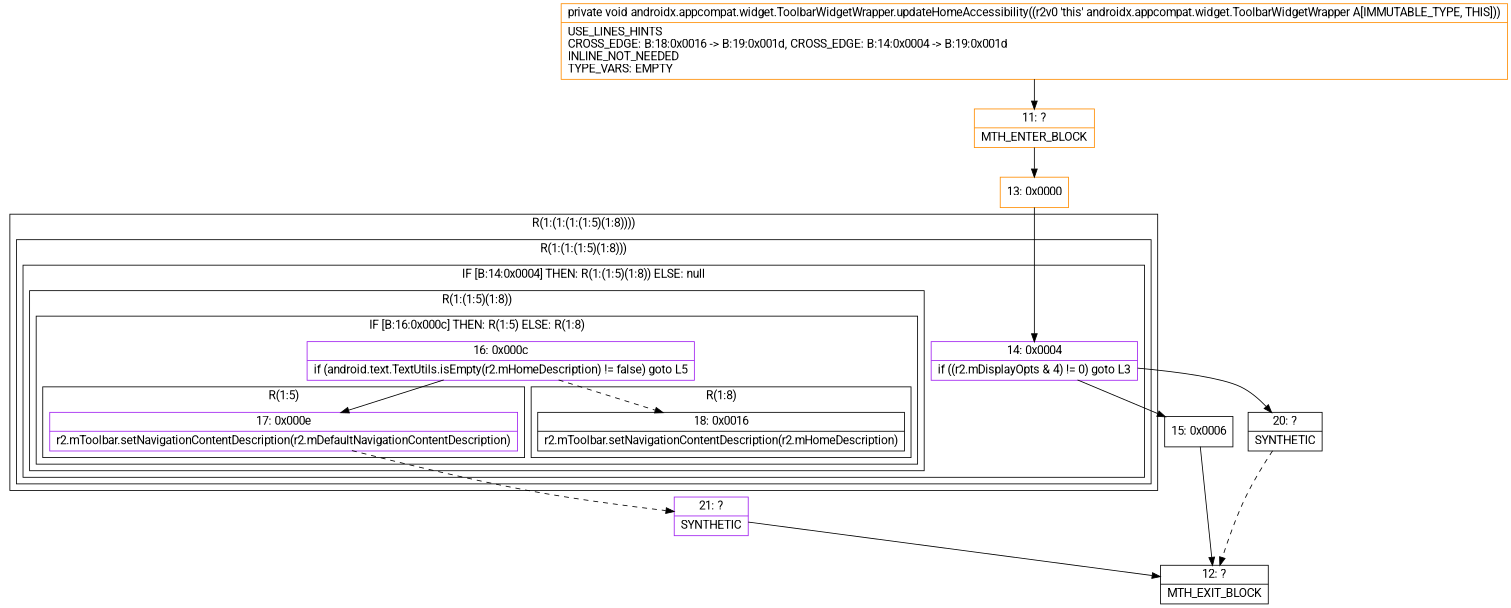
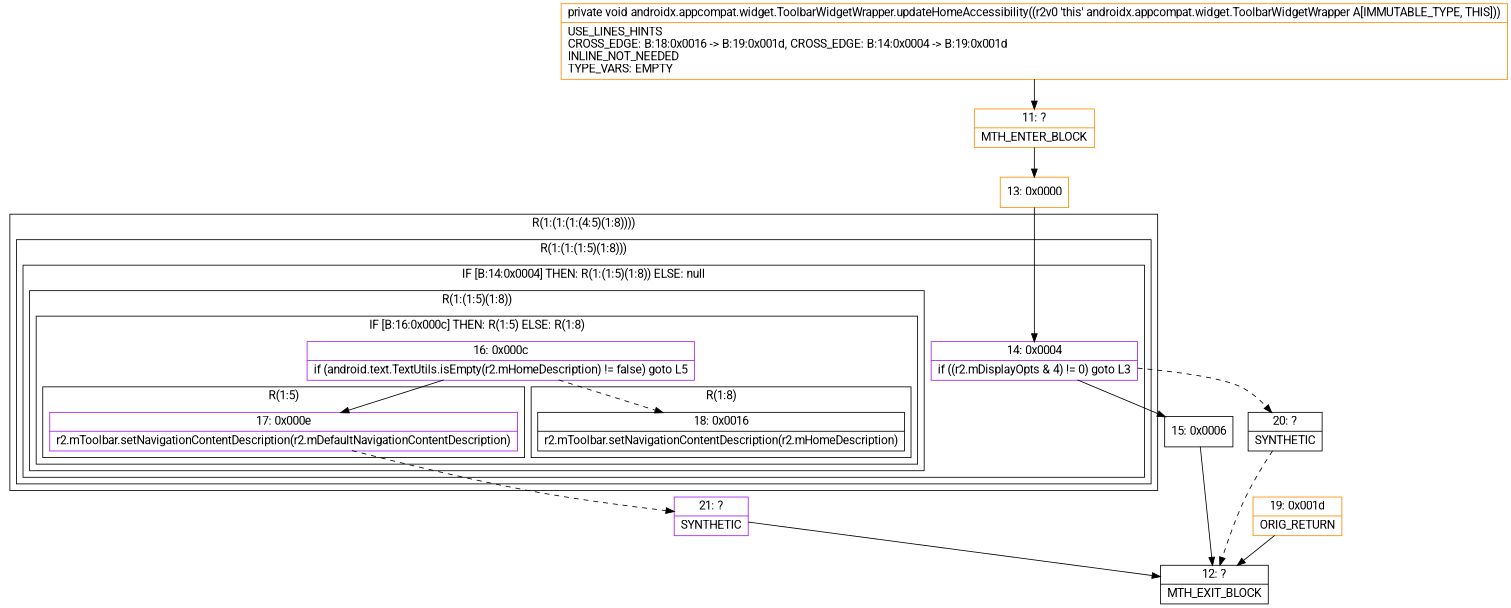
(584, 224) -> (584, 224)
(1206, 377) -> (1206, 377)
none -> (1297, 516)
